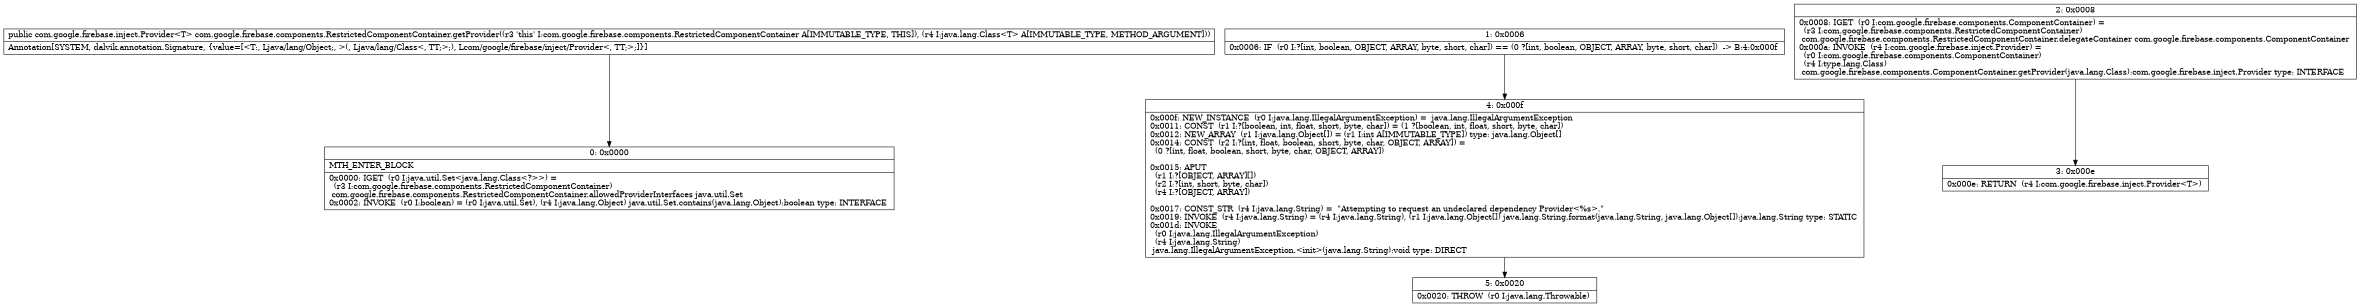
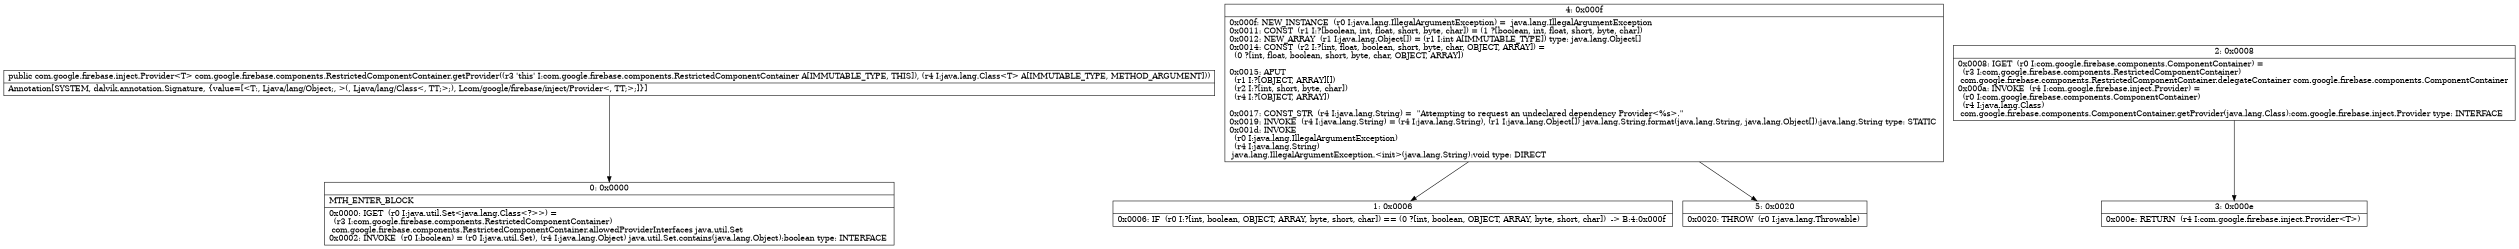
(1843, 64) -> (2001, 106)
(1505, 74) -> (1442, 180)
